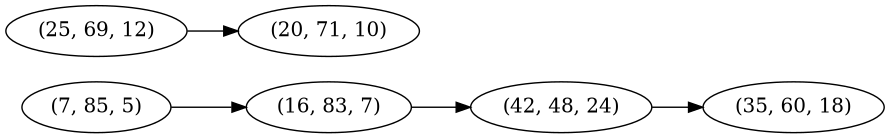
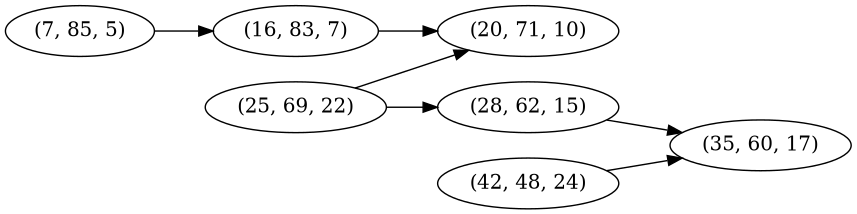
(96, 31) -> (296, 107)
(434, 107) -> (401, 31)
none -> (528, 107)
(794, 107) -> (761, 145)
